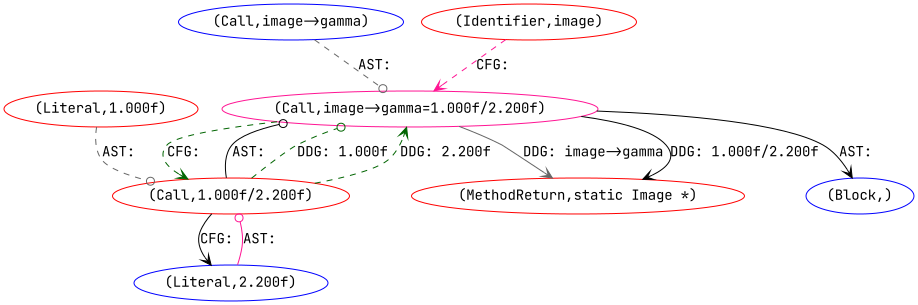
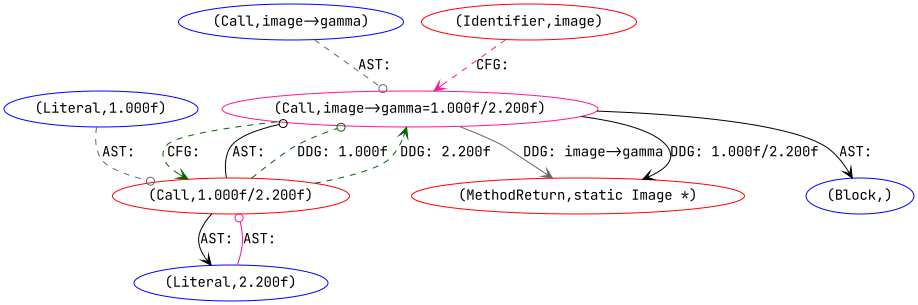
(101, 109) -> (101, 109)
(221, 240) -> (221, 240)
